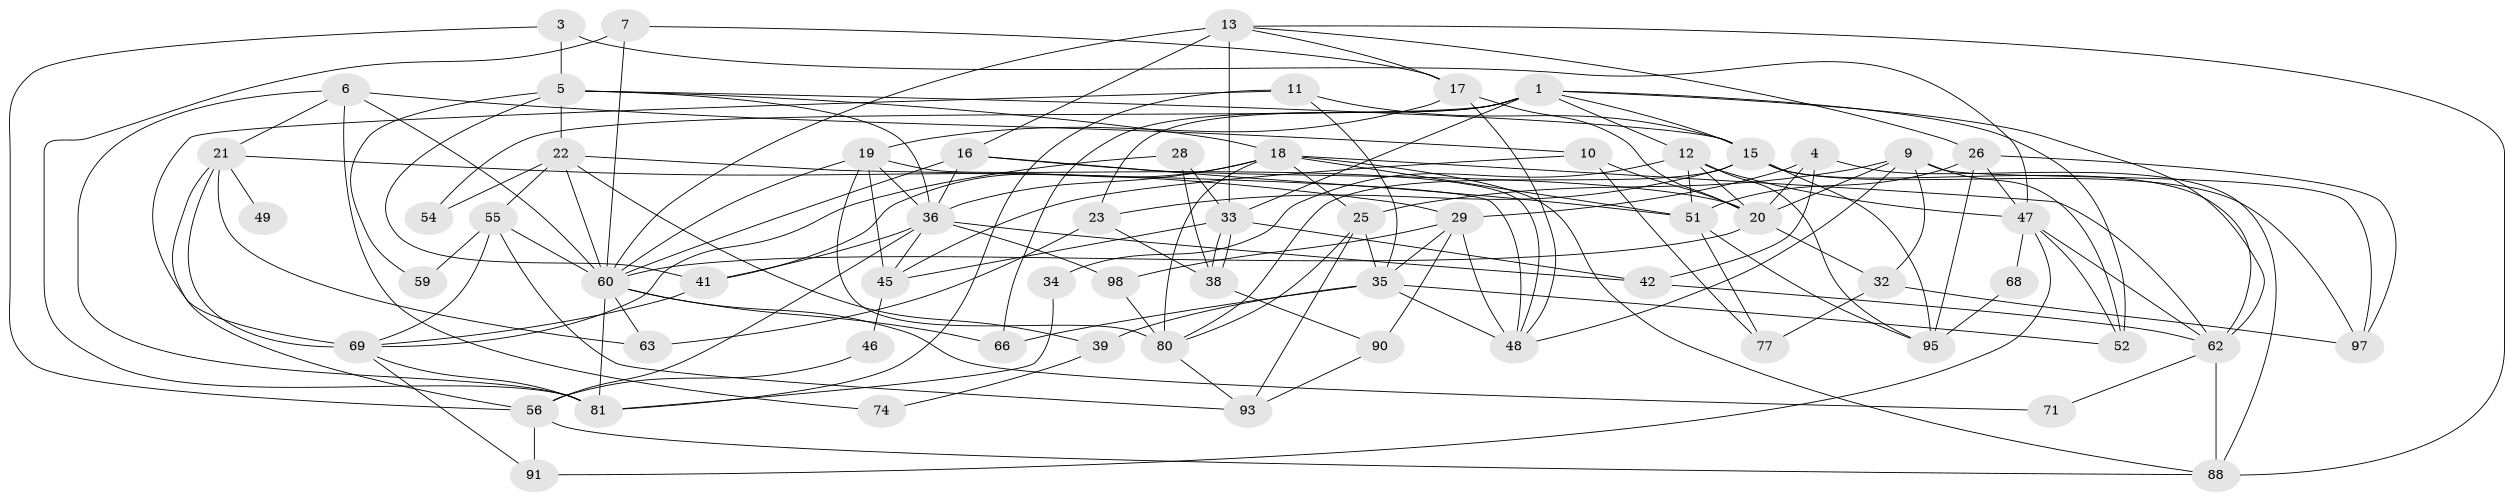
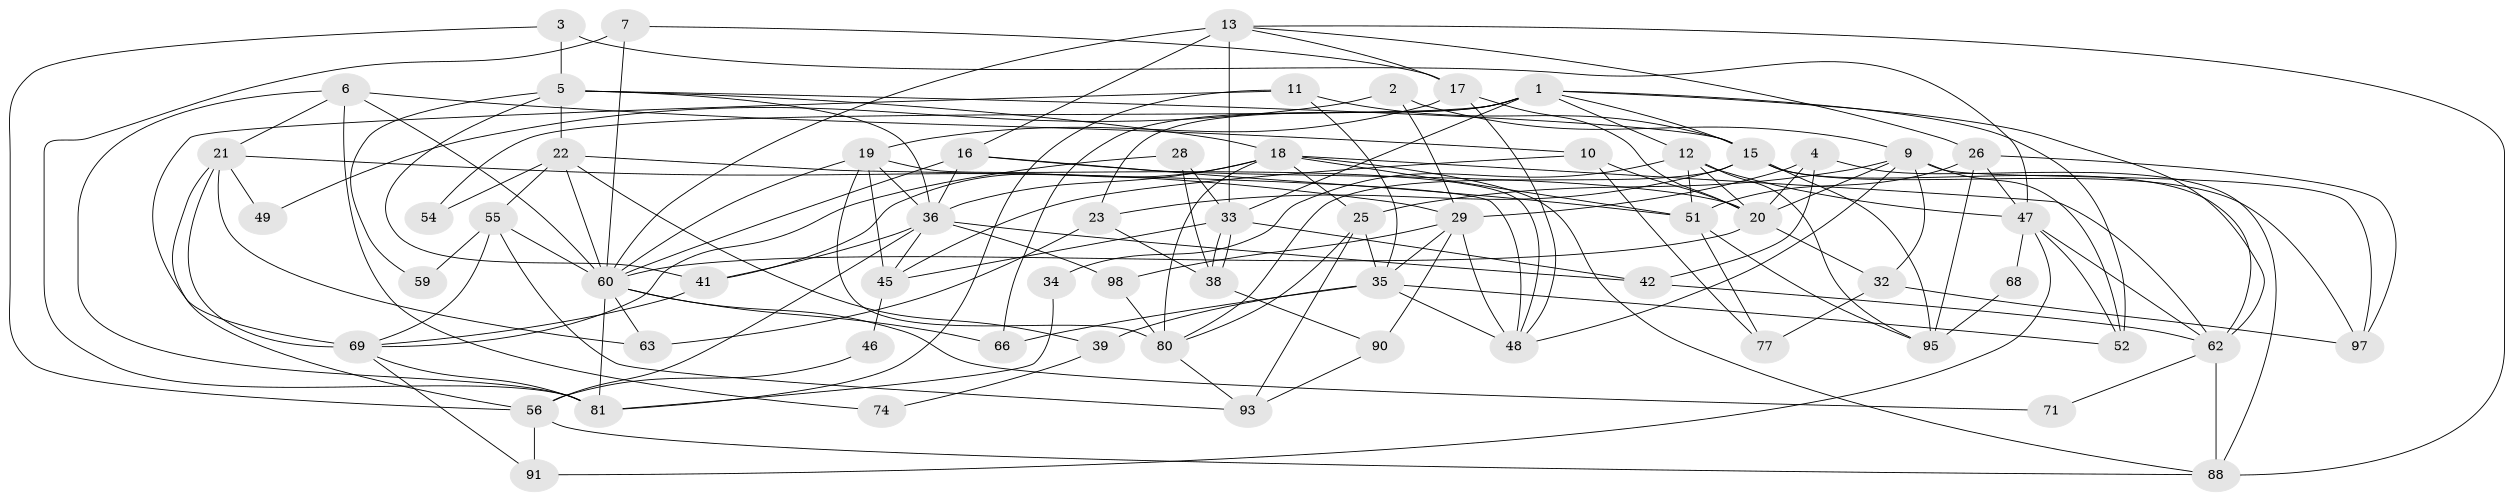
none -> (1394, 90)
